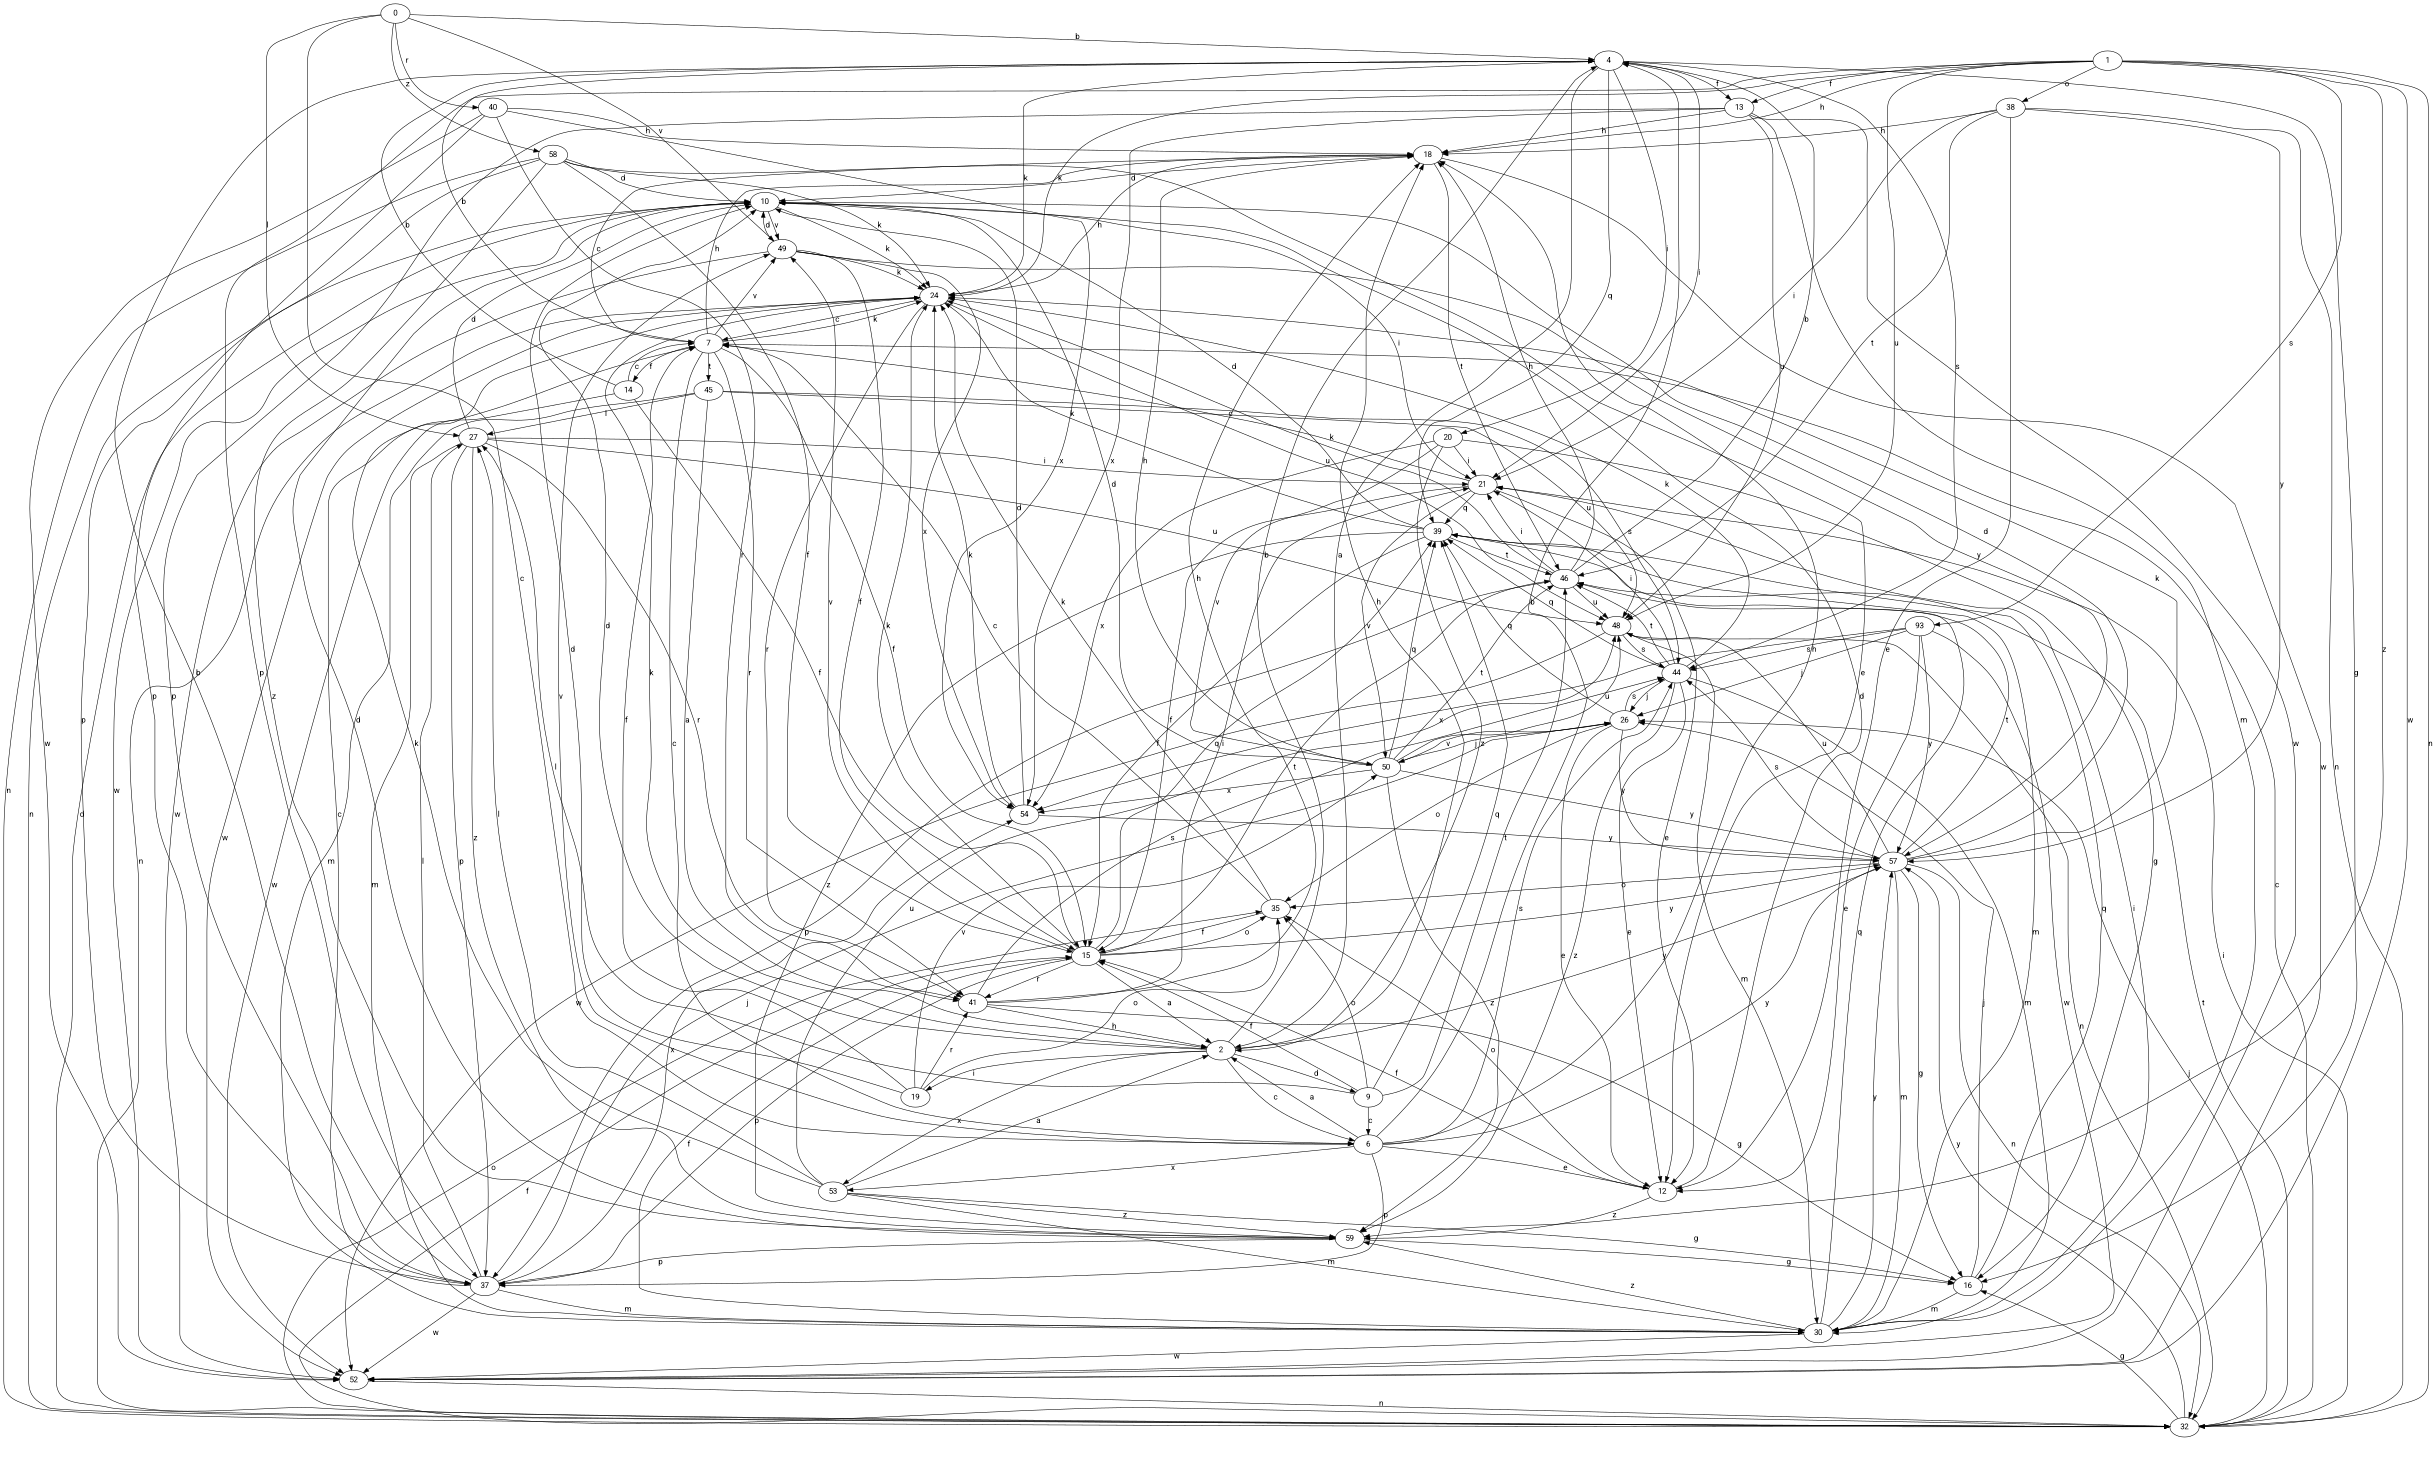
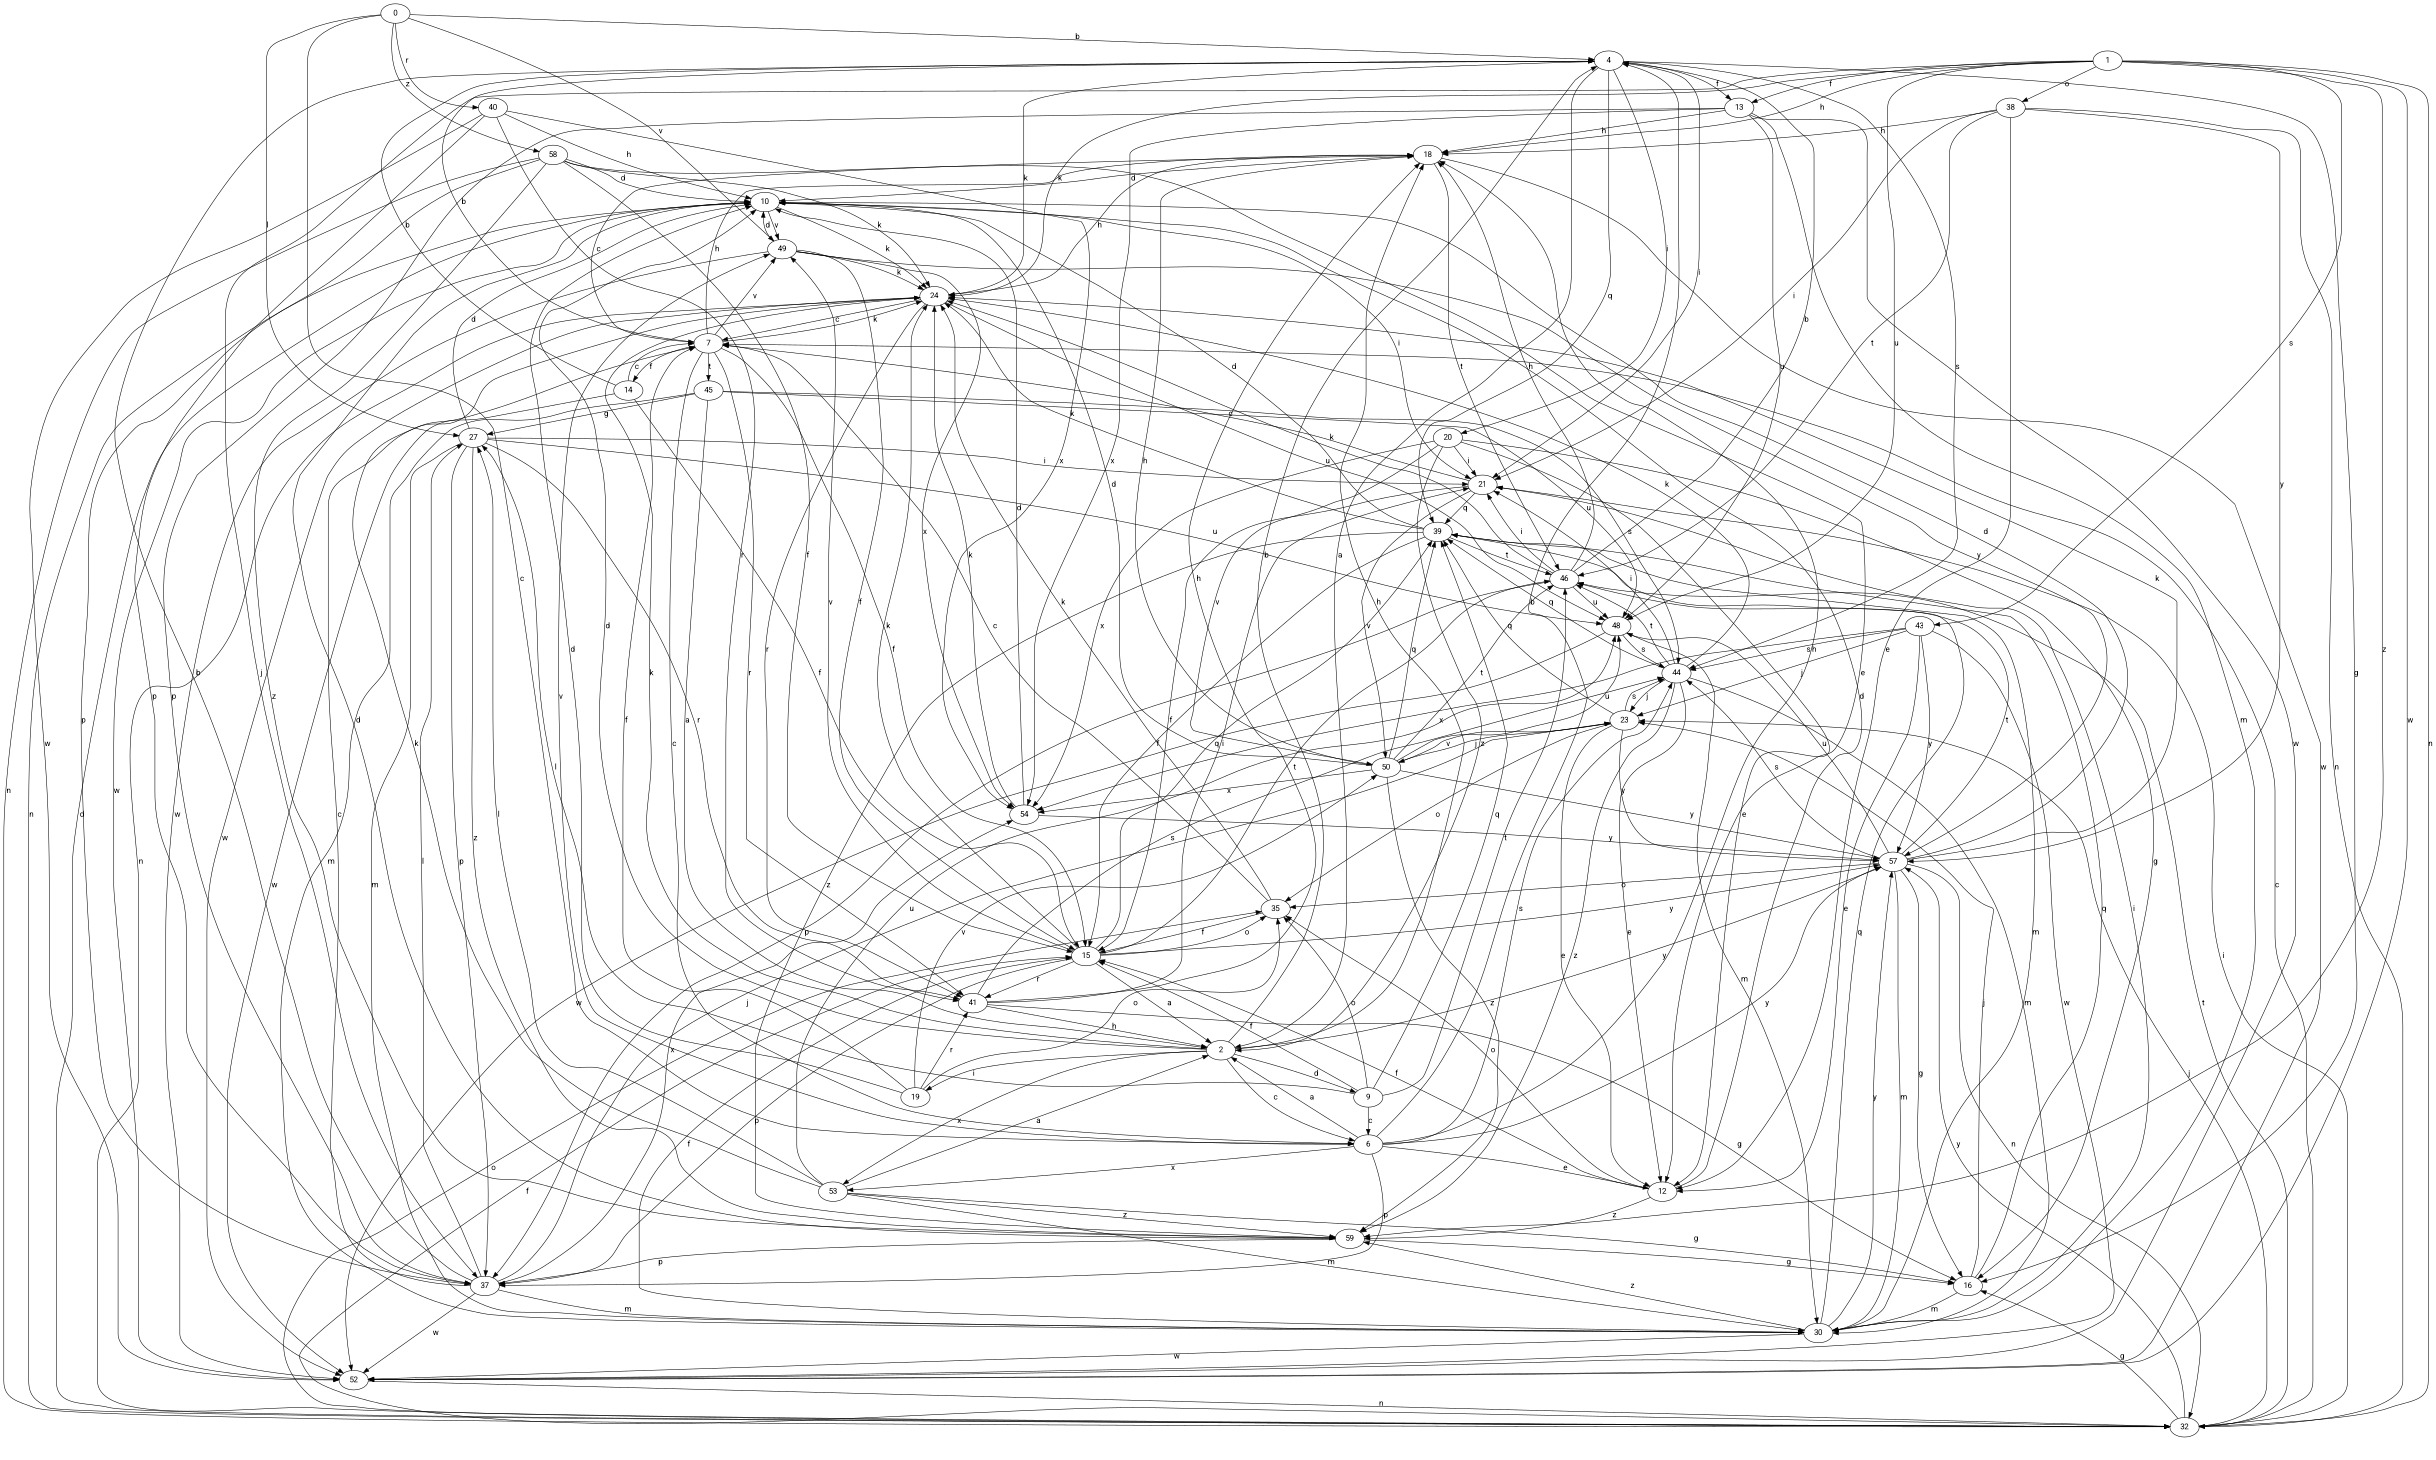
(955, 148) -> (623, 163)
(606, 414) -> (606, 414)
(1920, 626) -> (1920, 626)
(262, 673) -> (262, 673)
(1624, 720) -> (1624, 720)
(1677, 785) -> (1797, 754)
(2068, 880) -> none
